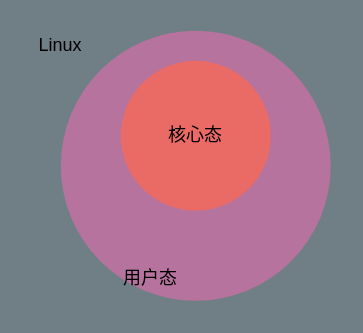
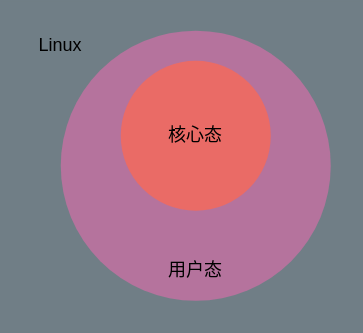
(151, 278) -> (196, 271)
